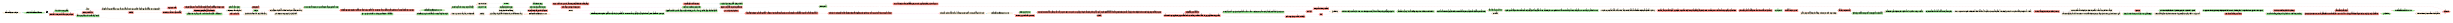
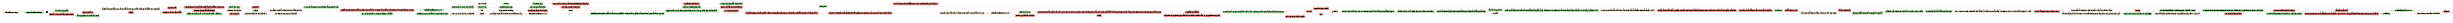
(88, 9) -> none
(204, 11) -> (204, 11)
none -> (482, 11)
